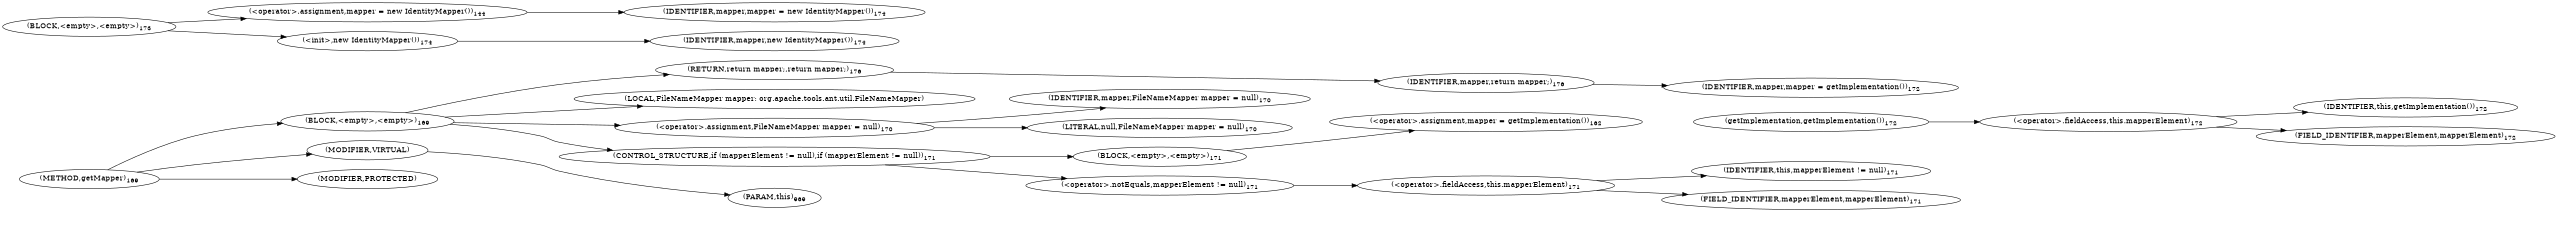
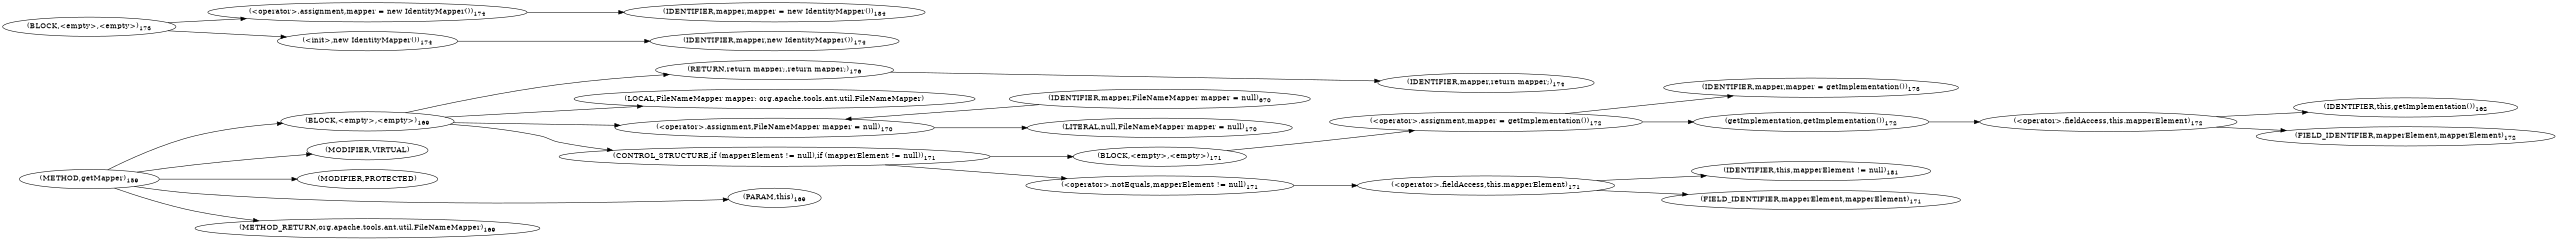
(480, 11) -> (480, 11)
(880, 11) -> (880, 11)
(1559, 82) -> (1559, 82)
(1627, 85) -> (1646, 105)
(1914, 87) -> (1914, 87)
(1265, 98) -> (1265, 98)
(2481, 107) -> (2481, 107)
(1008, 117) -> (945, 112)
(1596, 121) -> (1596, 121)
none -> (1665, 122)
(1893, 170) -> (1893, 170)
(576, 175) -> (428, 203)
(133, 178) -> (133, 178)
(800, 197) -> (800, 197)
none -> (367, 228)
